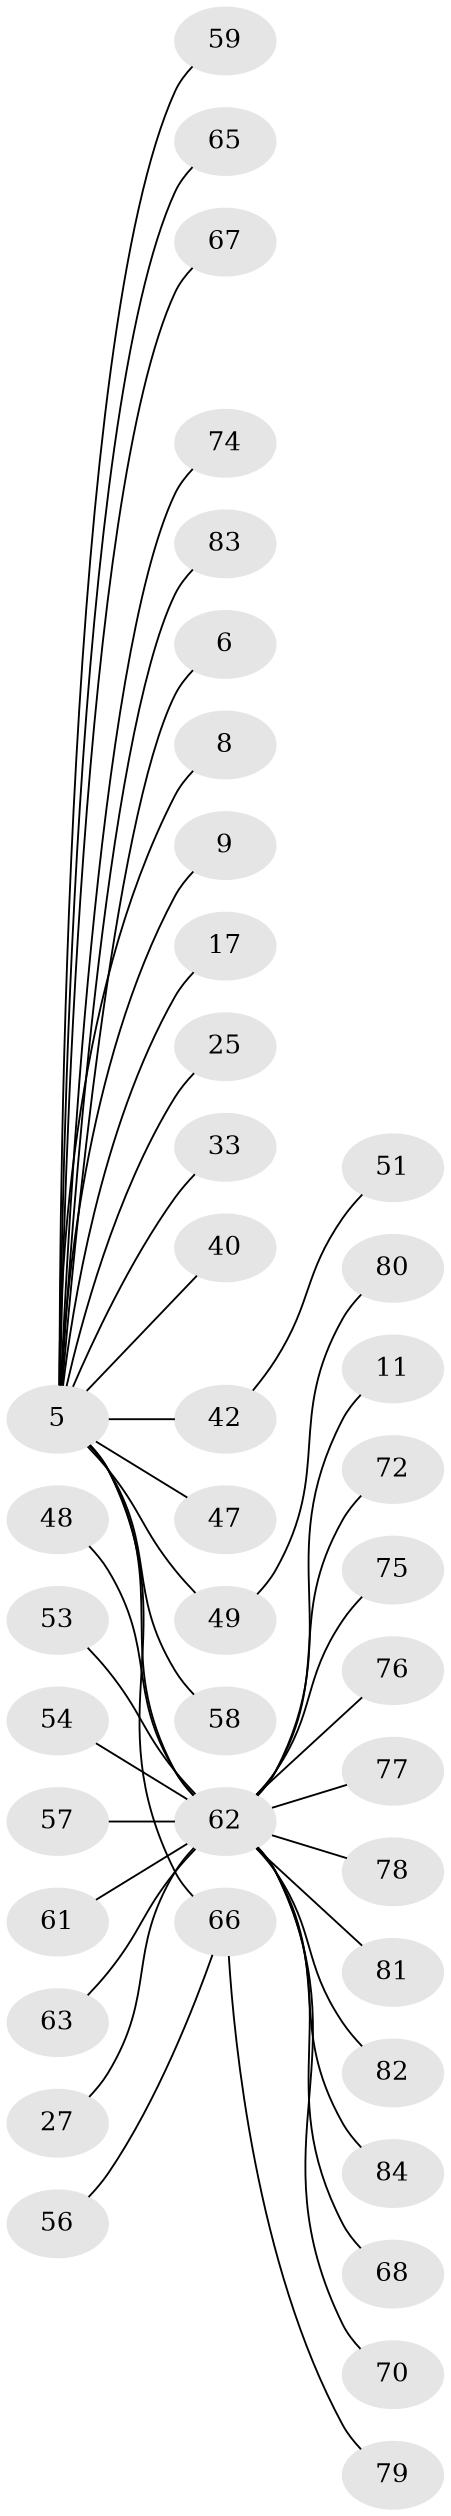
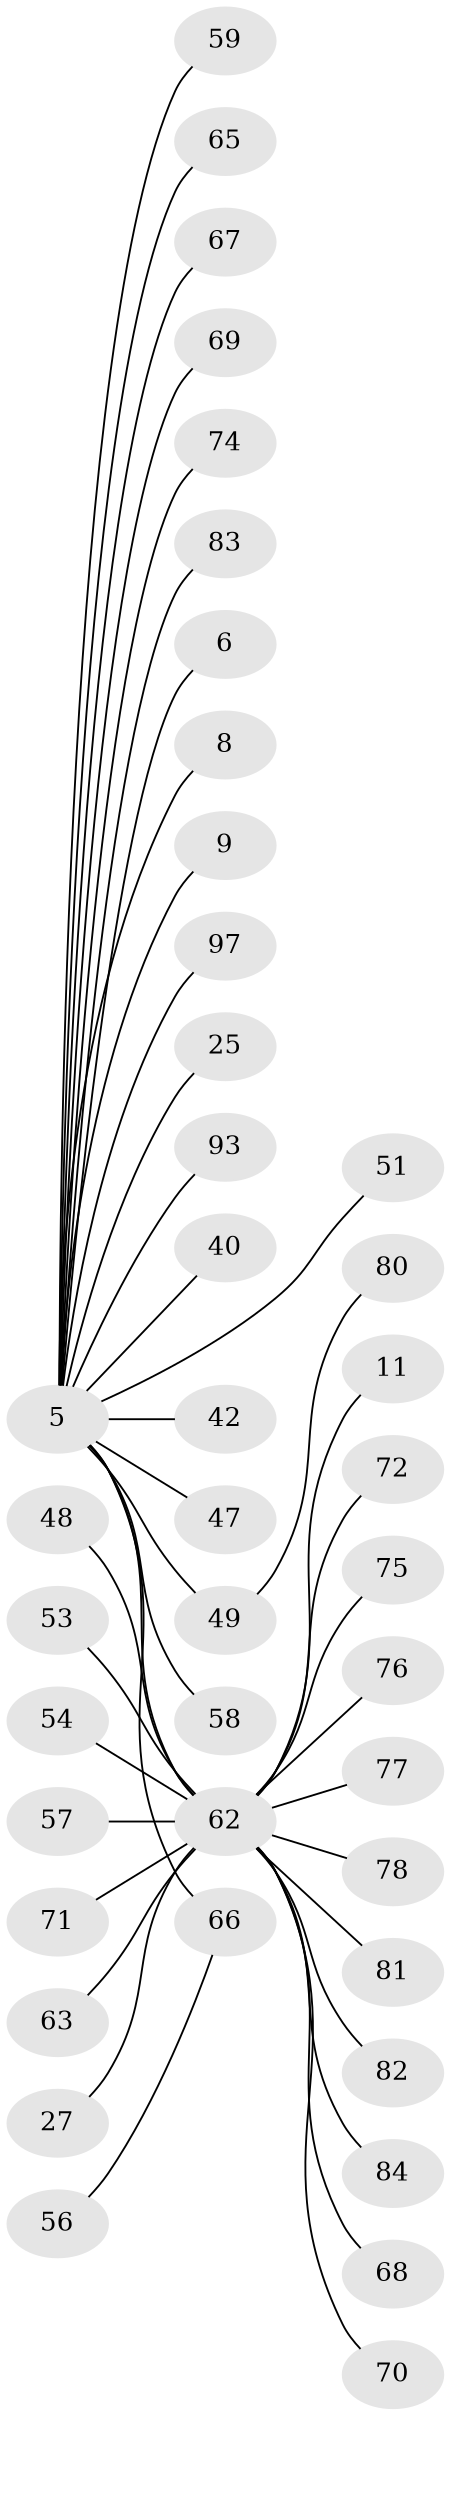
none -> (225, 343)
(225, 946) -> (225, 946)
(225, 1147) -> (225, 1147)
(307, 1292) -> (249, 1319)
(58, 1922) -> (58, 1922)
(393, 2475) -> none
